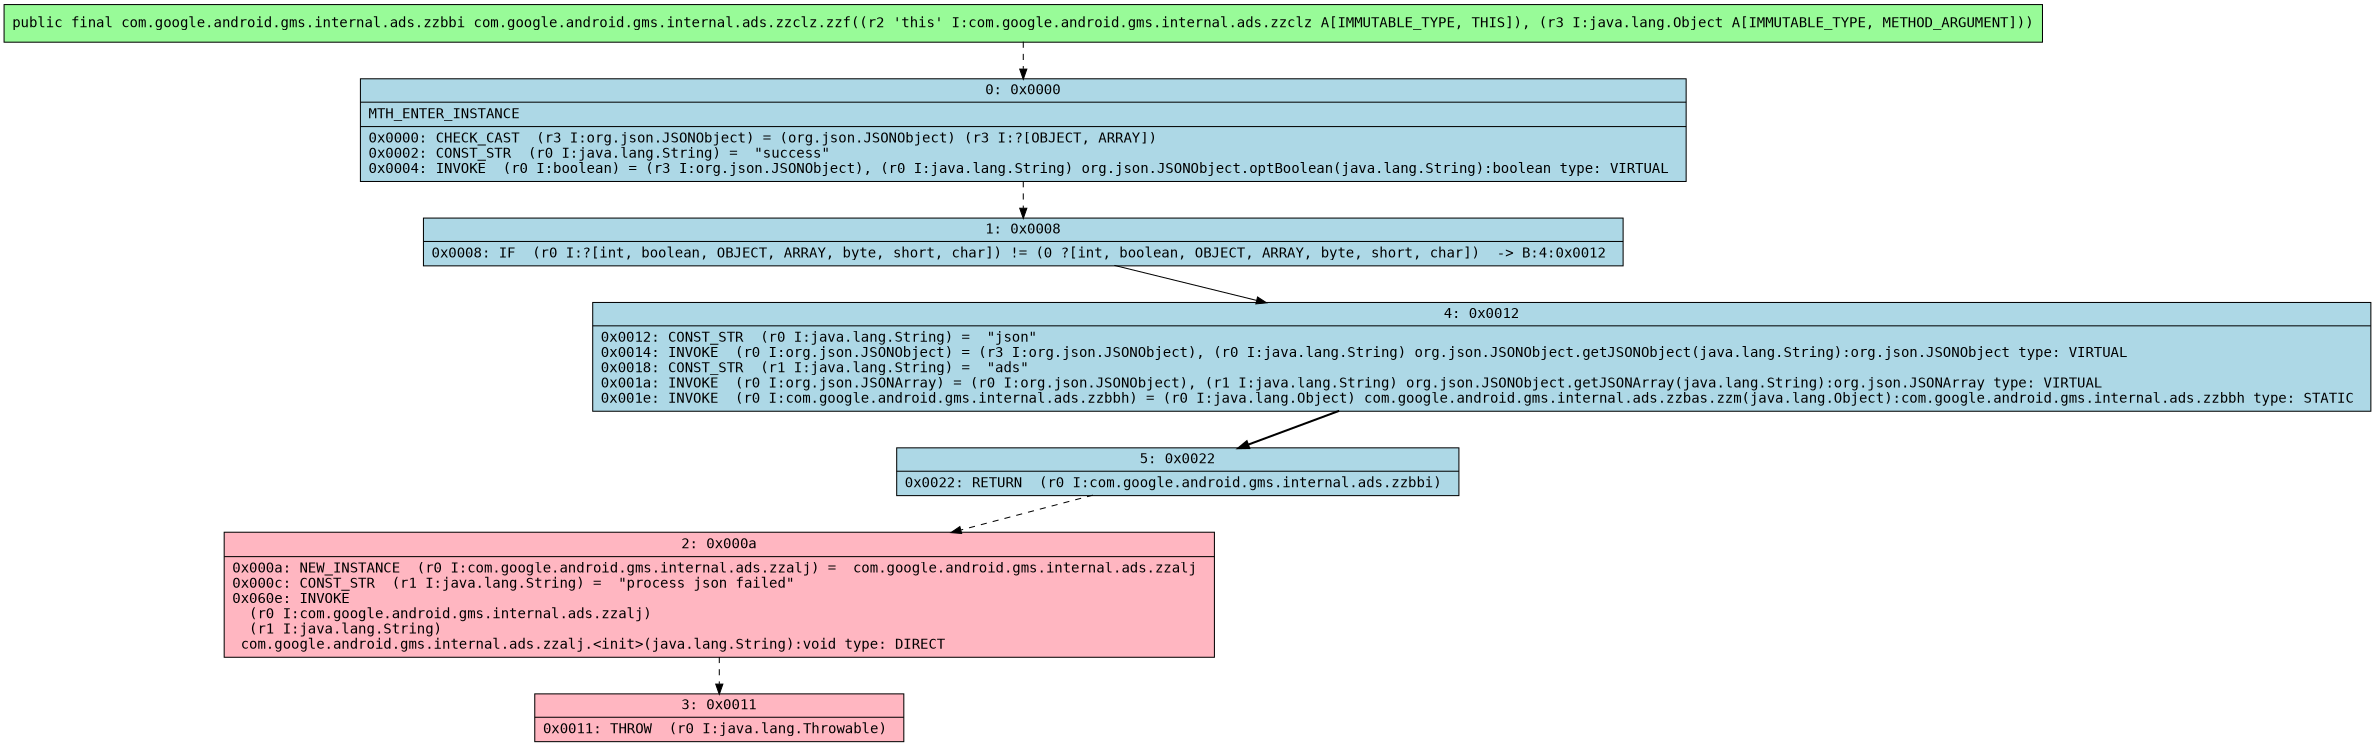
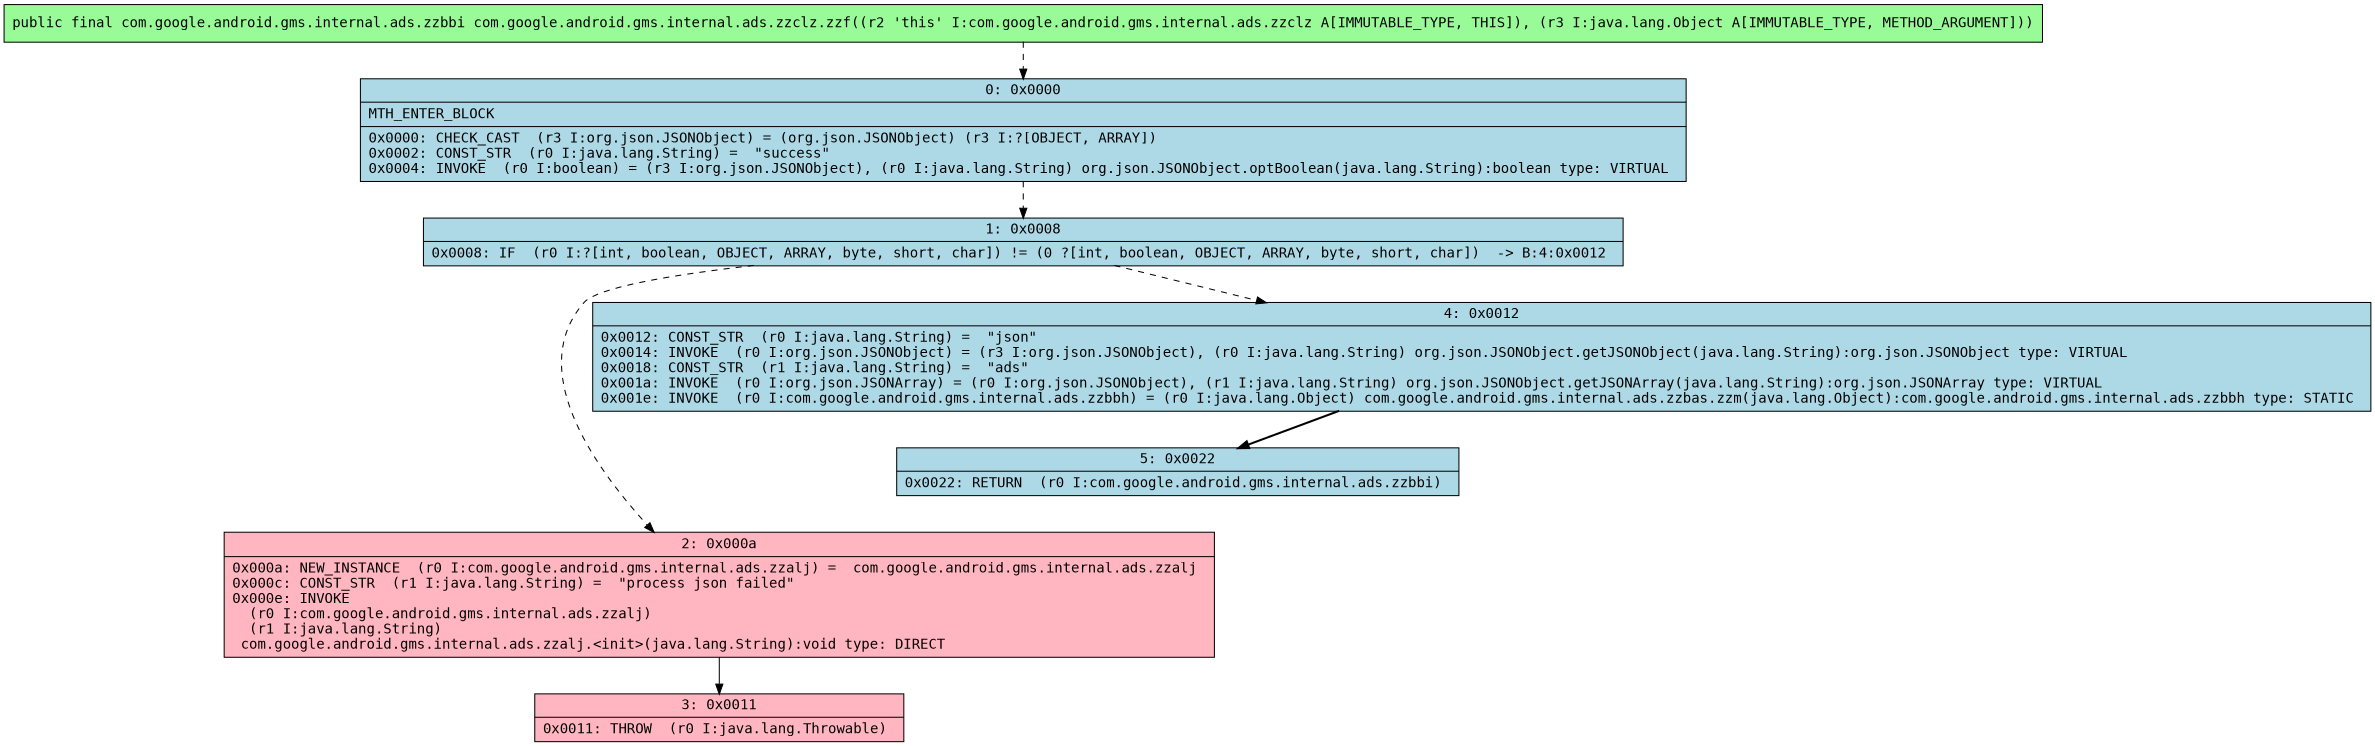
(444, 114) -> (432, 114)
(1185, 283) -> (1185, 283)
(1027, 513) -> (566, 336)
(300, 599) -> (300, 599)
(719, 670) -> (719, 670)
